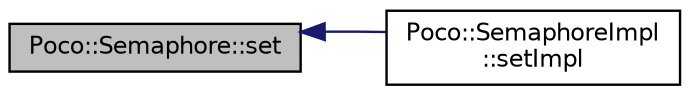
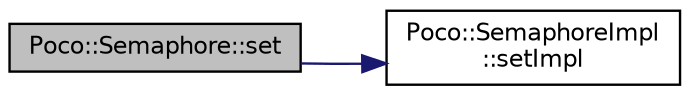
(355, 32) -> (332, 64)
